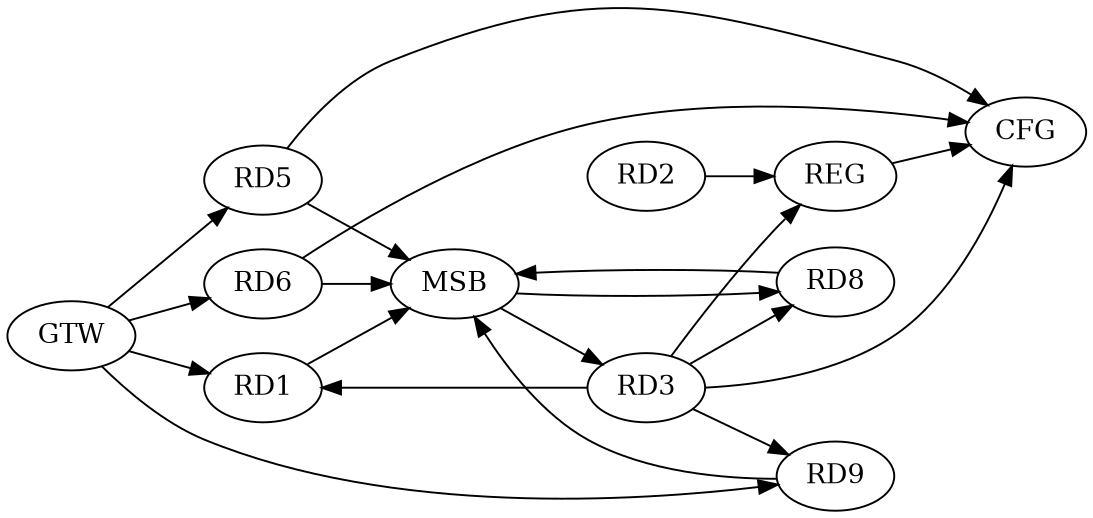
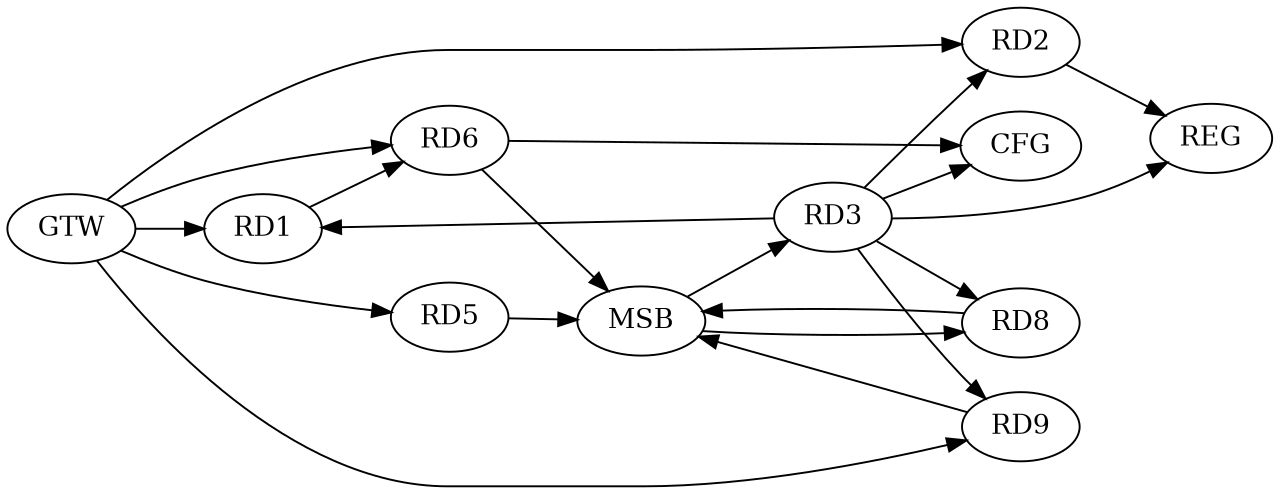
(615, 9) -> none
none -> (506, 50)
none -> (921, 133)
(922, 156) -> none
(350, 341) -> (347, 189)
